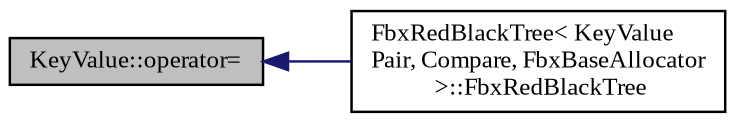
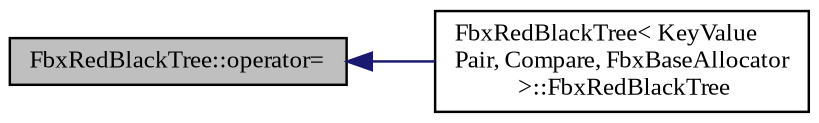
(136, 61) -> (178, 61)
